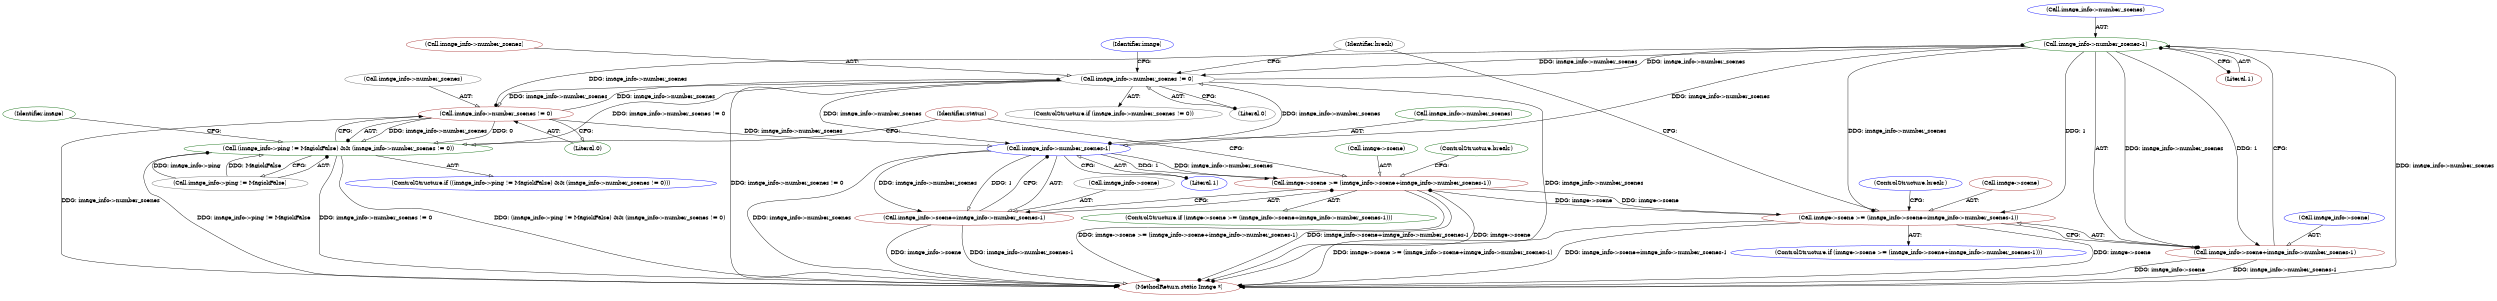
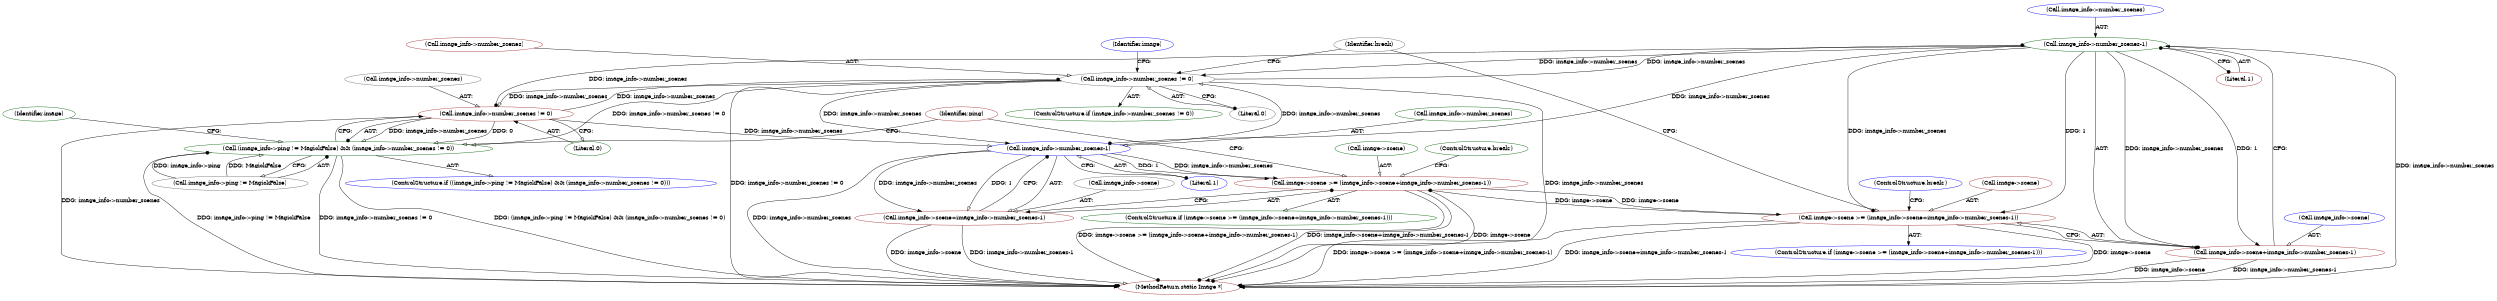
(961, 114) -> (961, 114)
(1114, 114) -> (1114, 114)
